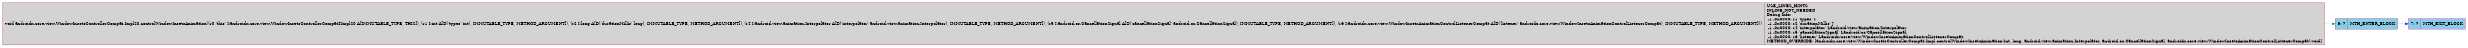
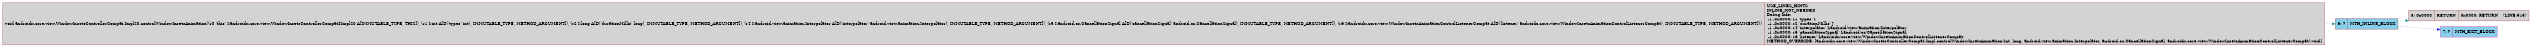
none -> (2469, 16)
(2373, 24) -> (2373, 24)
